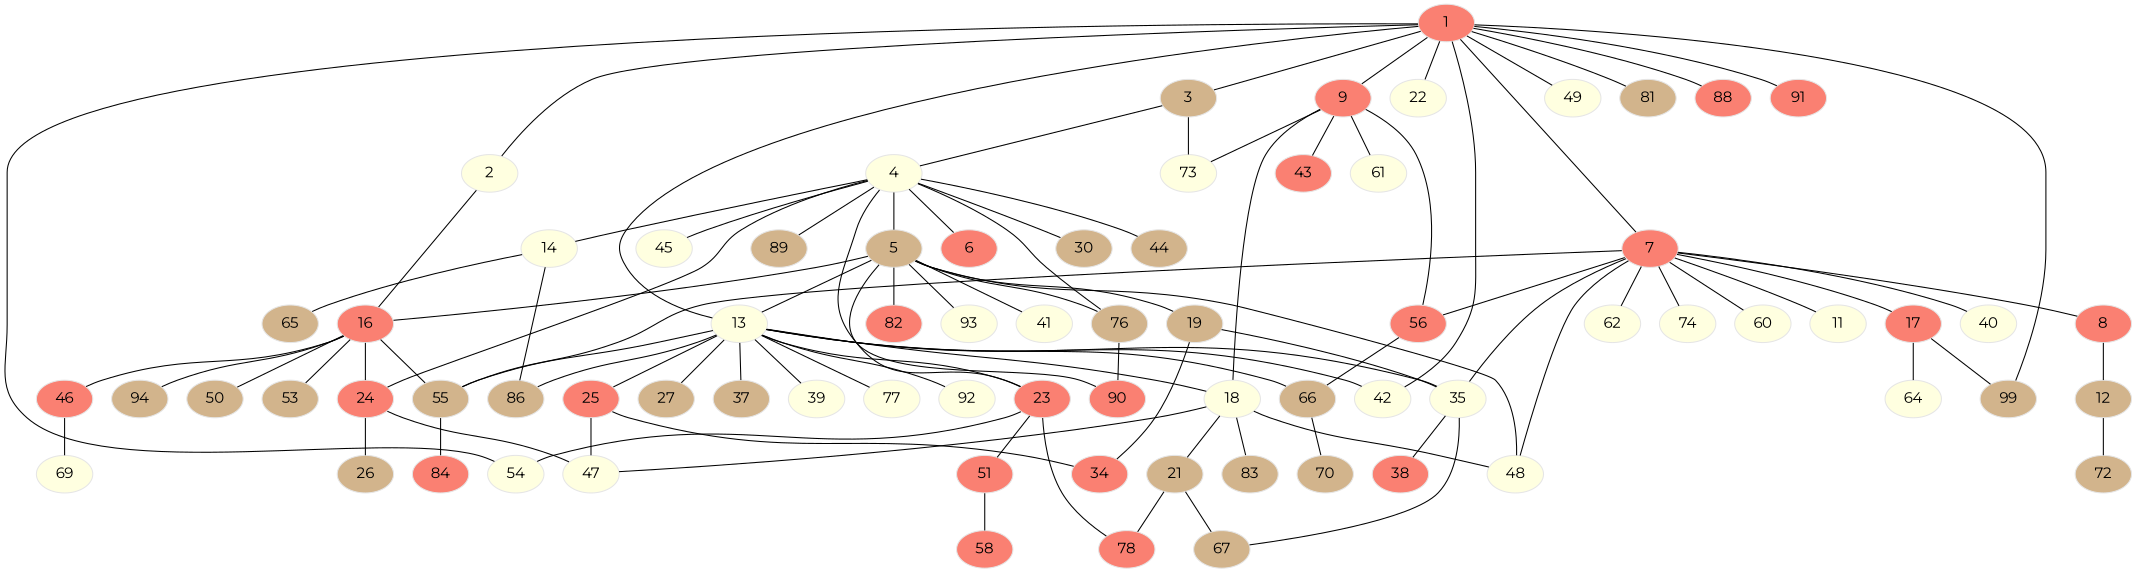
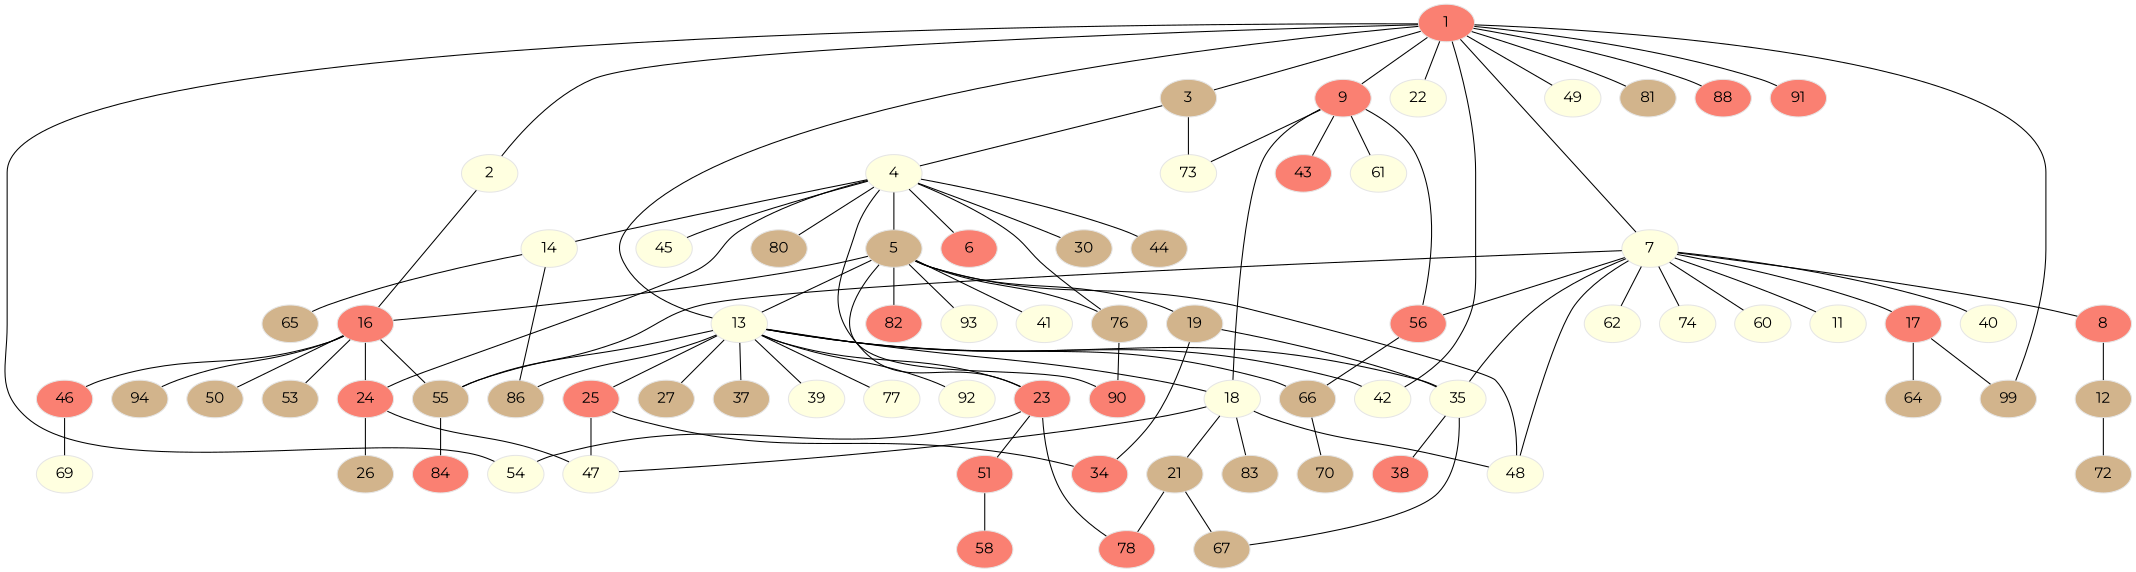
(779, 249) -> (779, 249)
(1650, 249) -> (1650, 249)
(1913, 399) -> (1913, 399)
